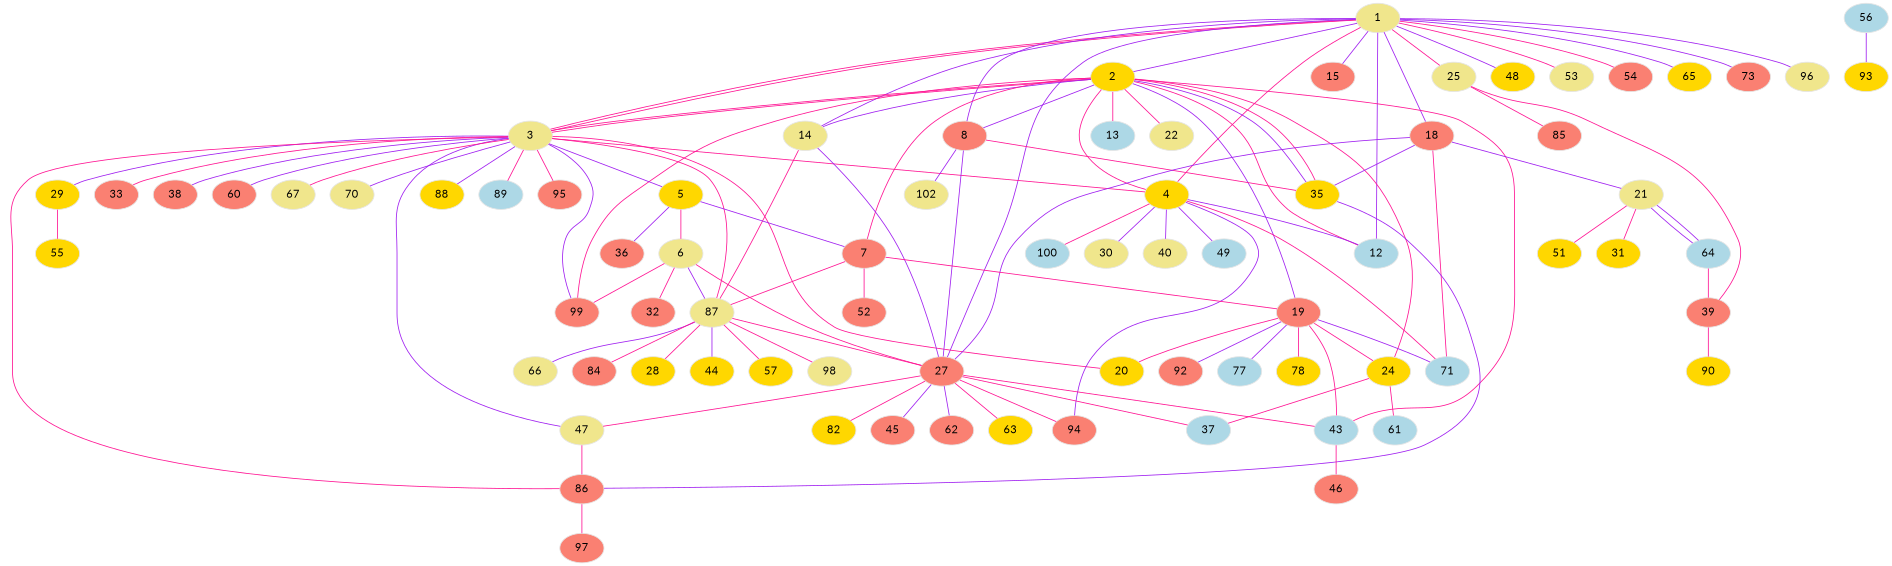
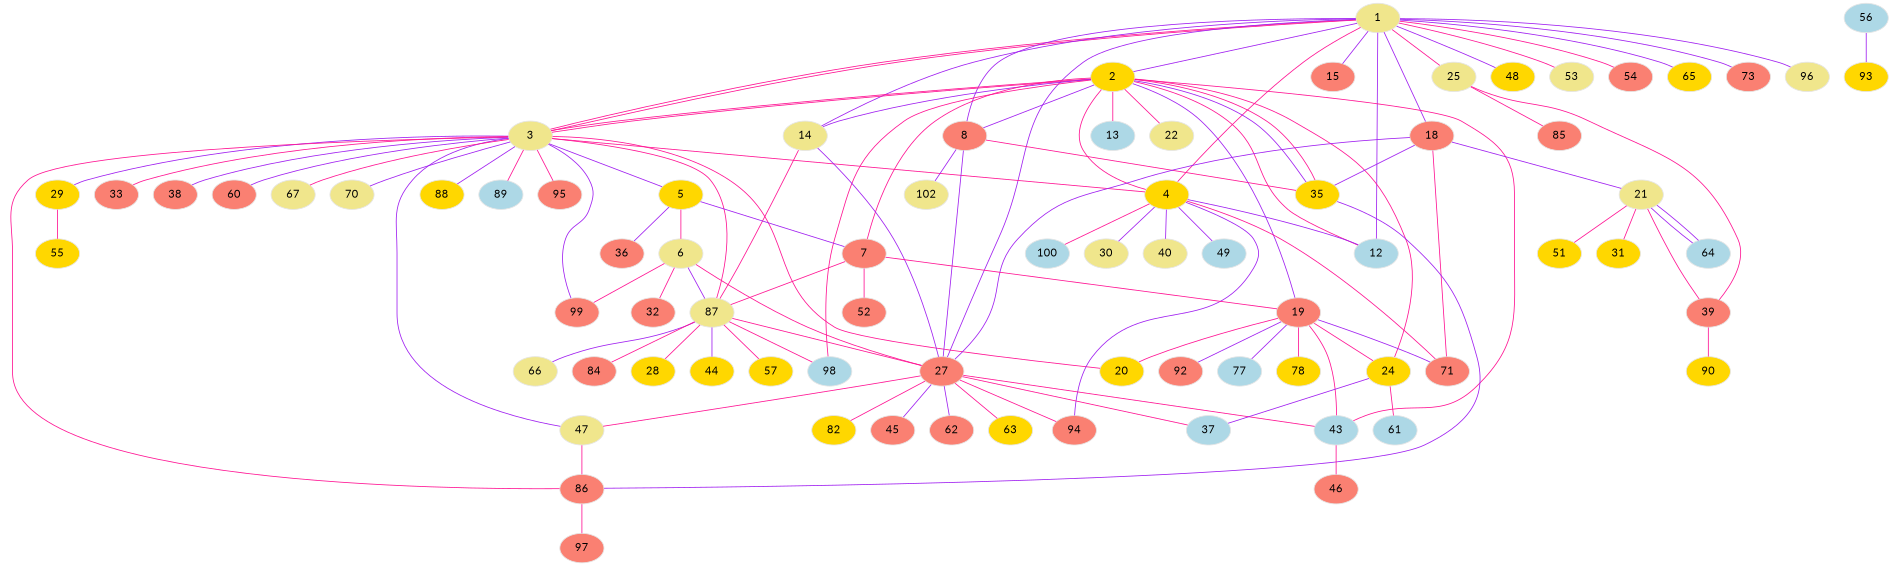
(792, 117) -> (879, 142)
(1708, 283) -> (1671, 255)
(830, 371) -> (830, 371)
(1447, 371) -> (1447, 371)
(1299, 401) -> (1299, 401)
